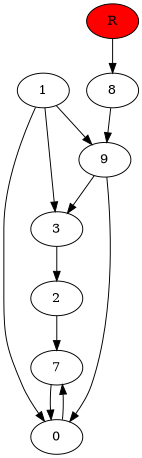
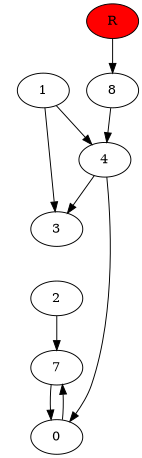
(105, 160) -> (105, 160)
(57, 259) -> none
(4, 262) -> none
